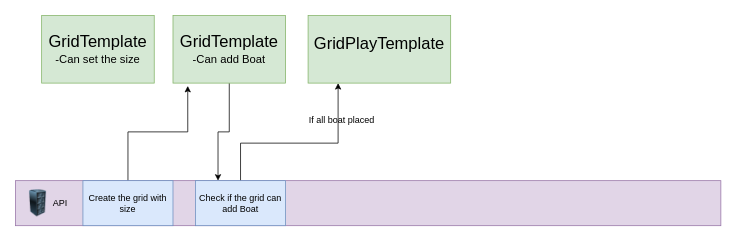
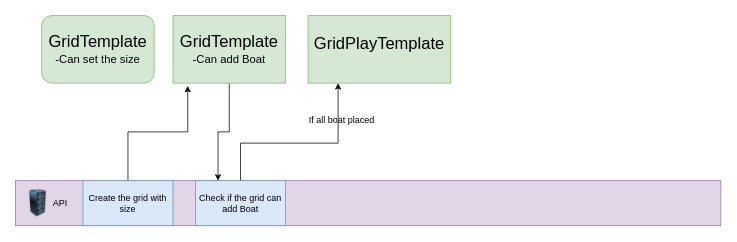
(98, 49) -> (98, 49)
